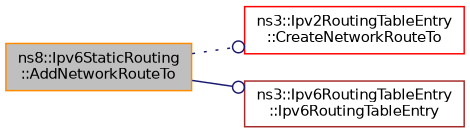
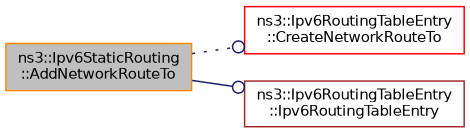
(354, 30) -> (354, 30)
(99, 67) -> (99, 67)
